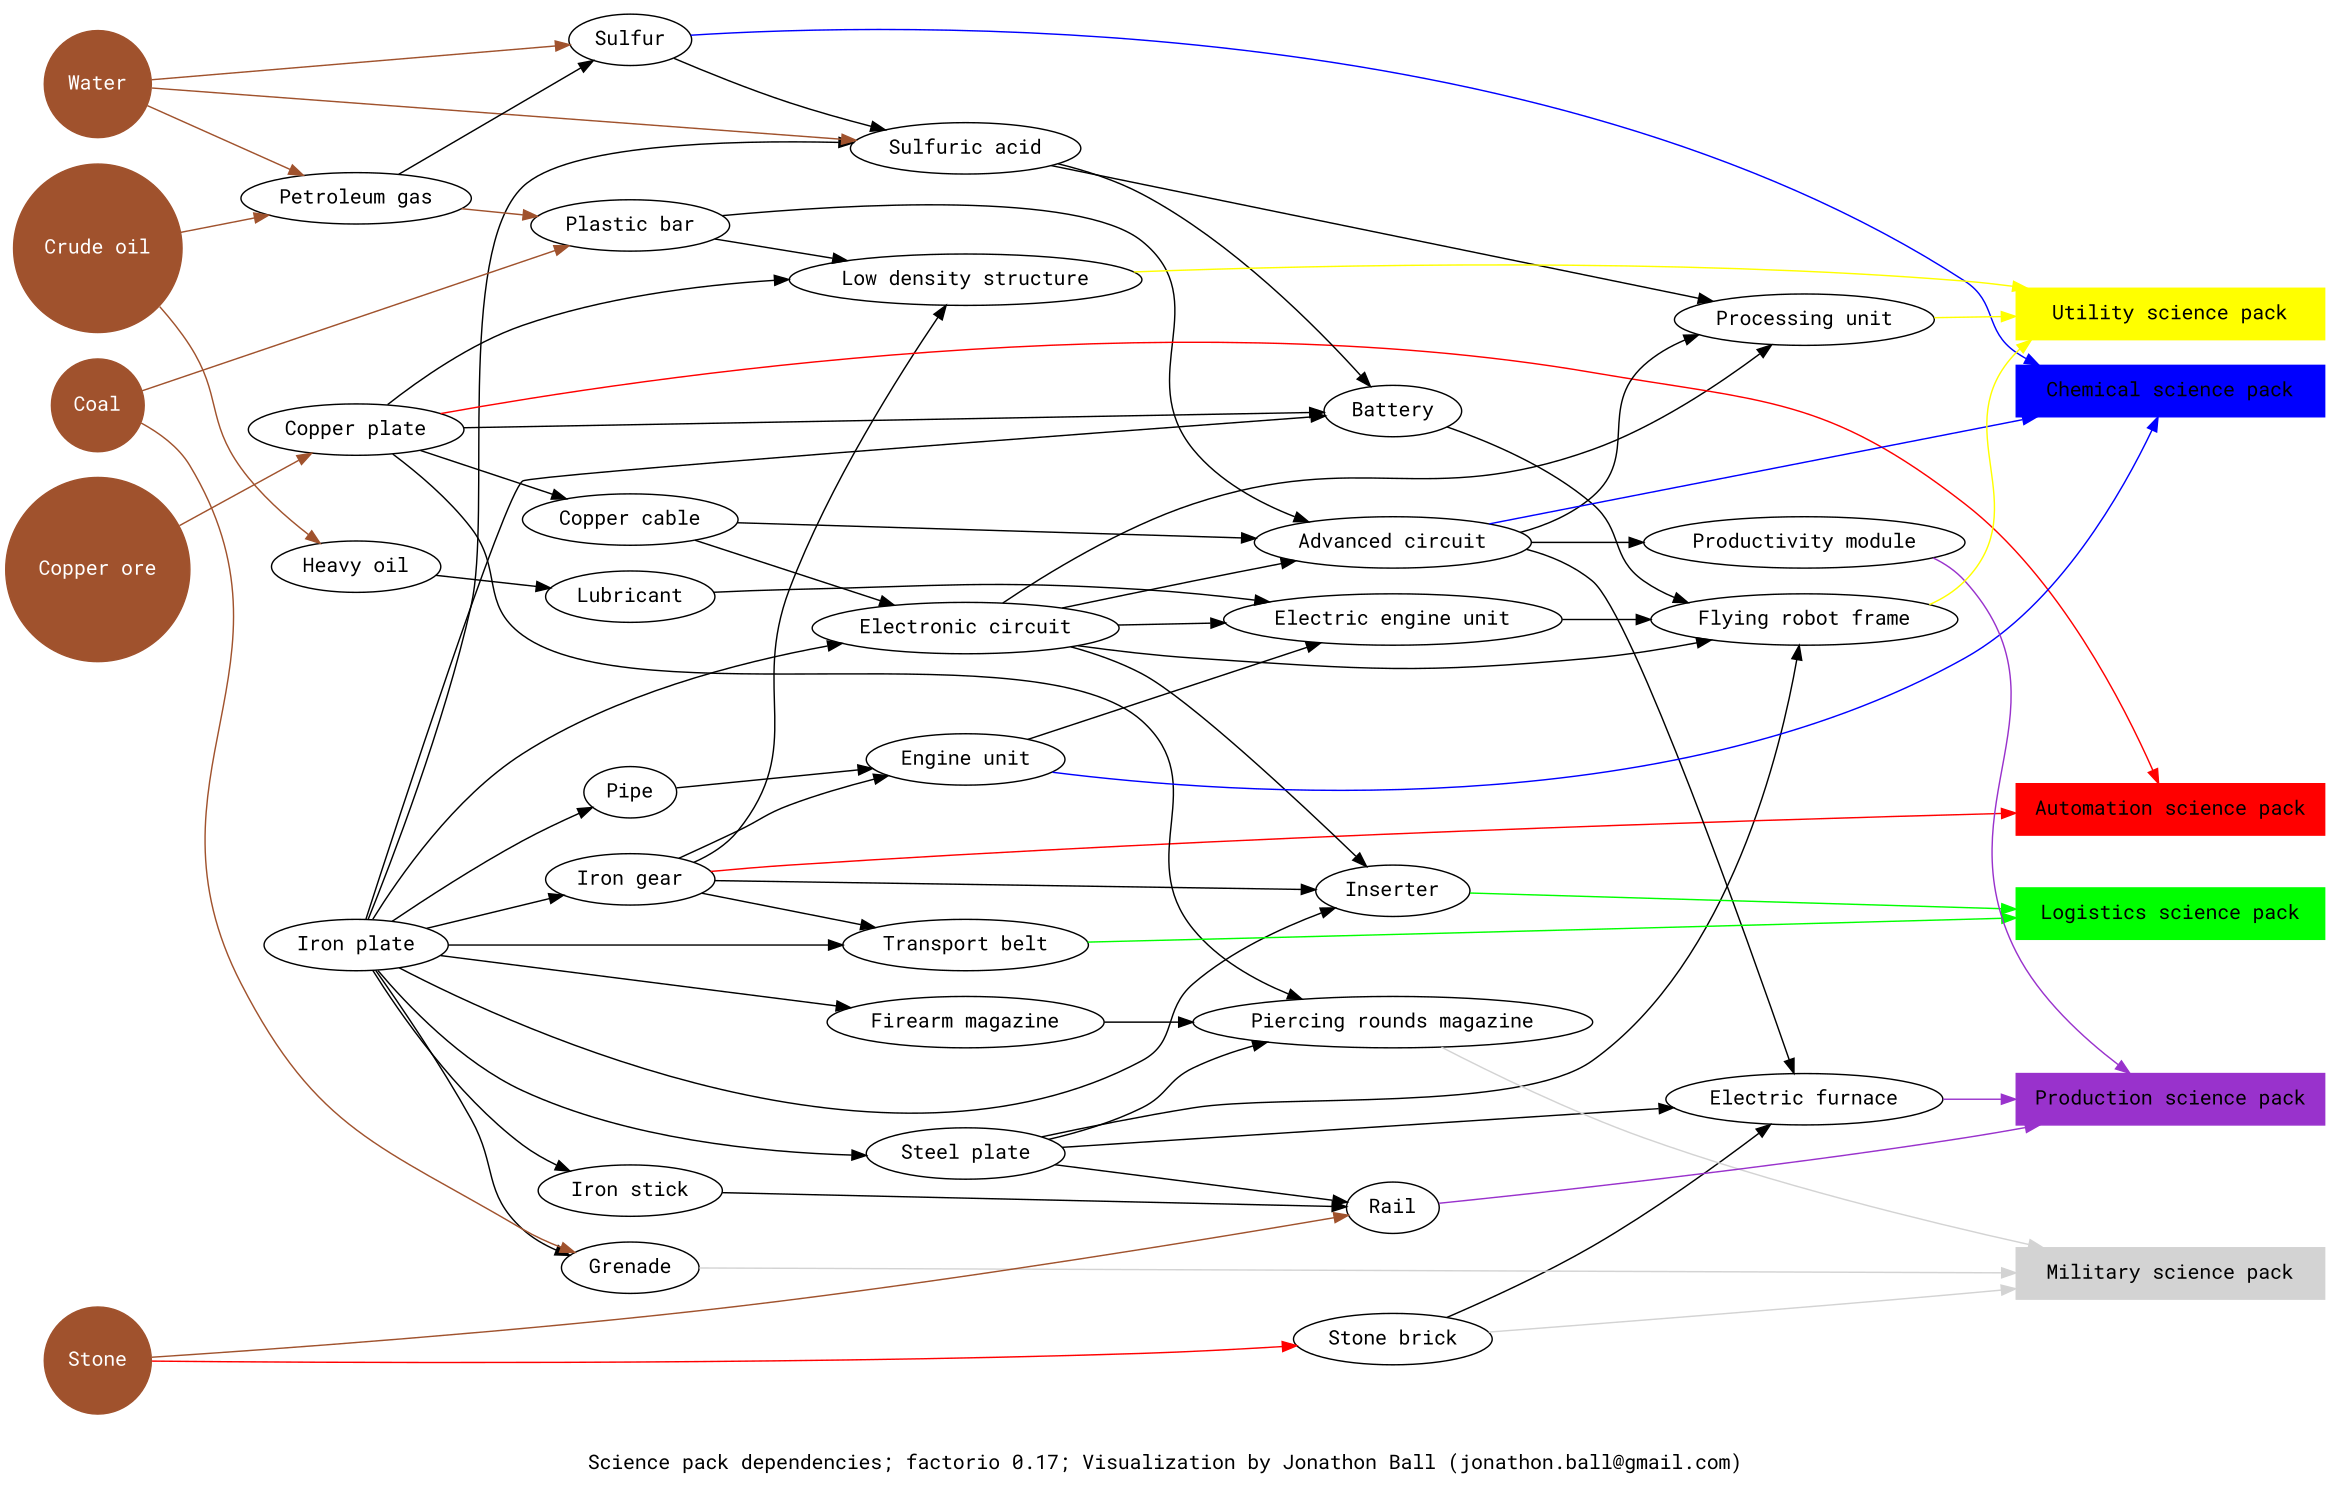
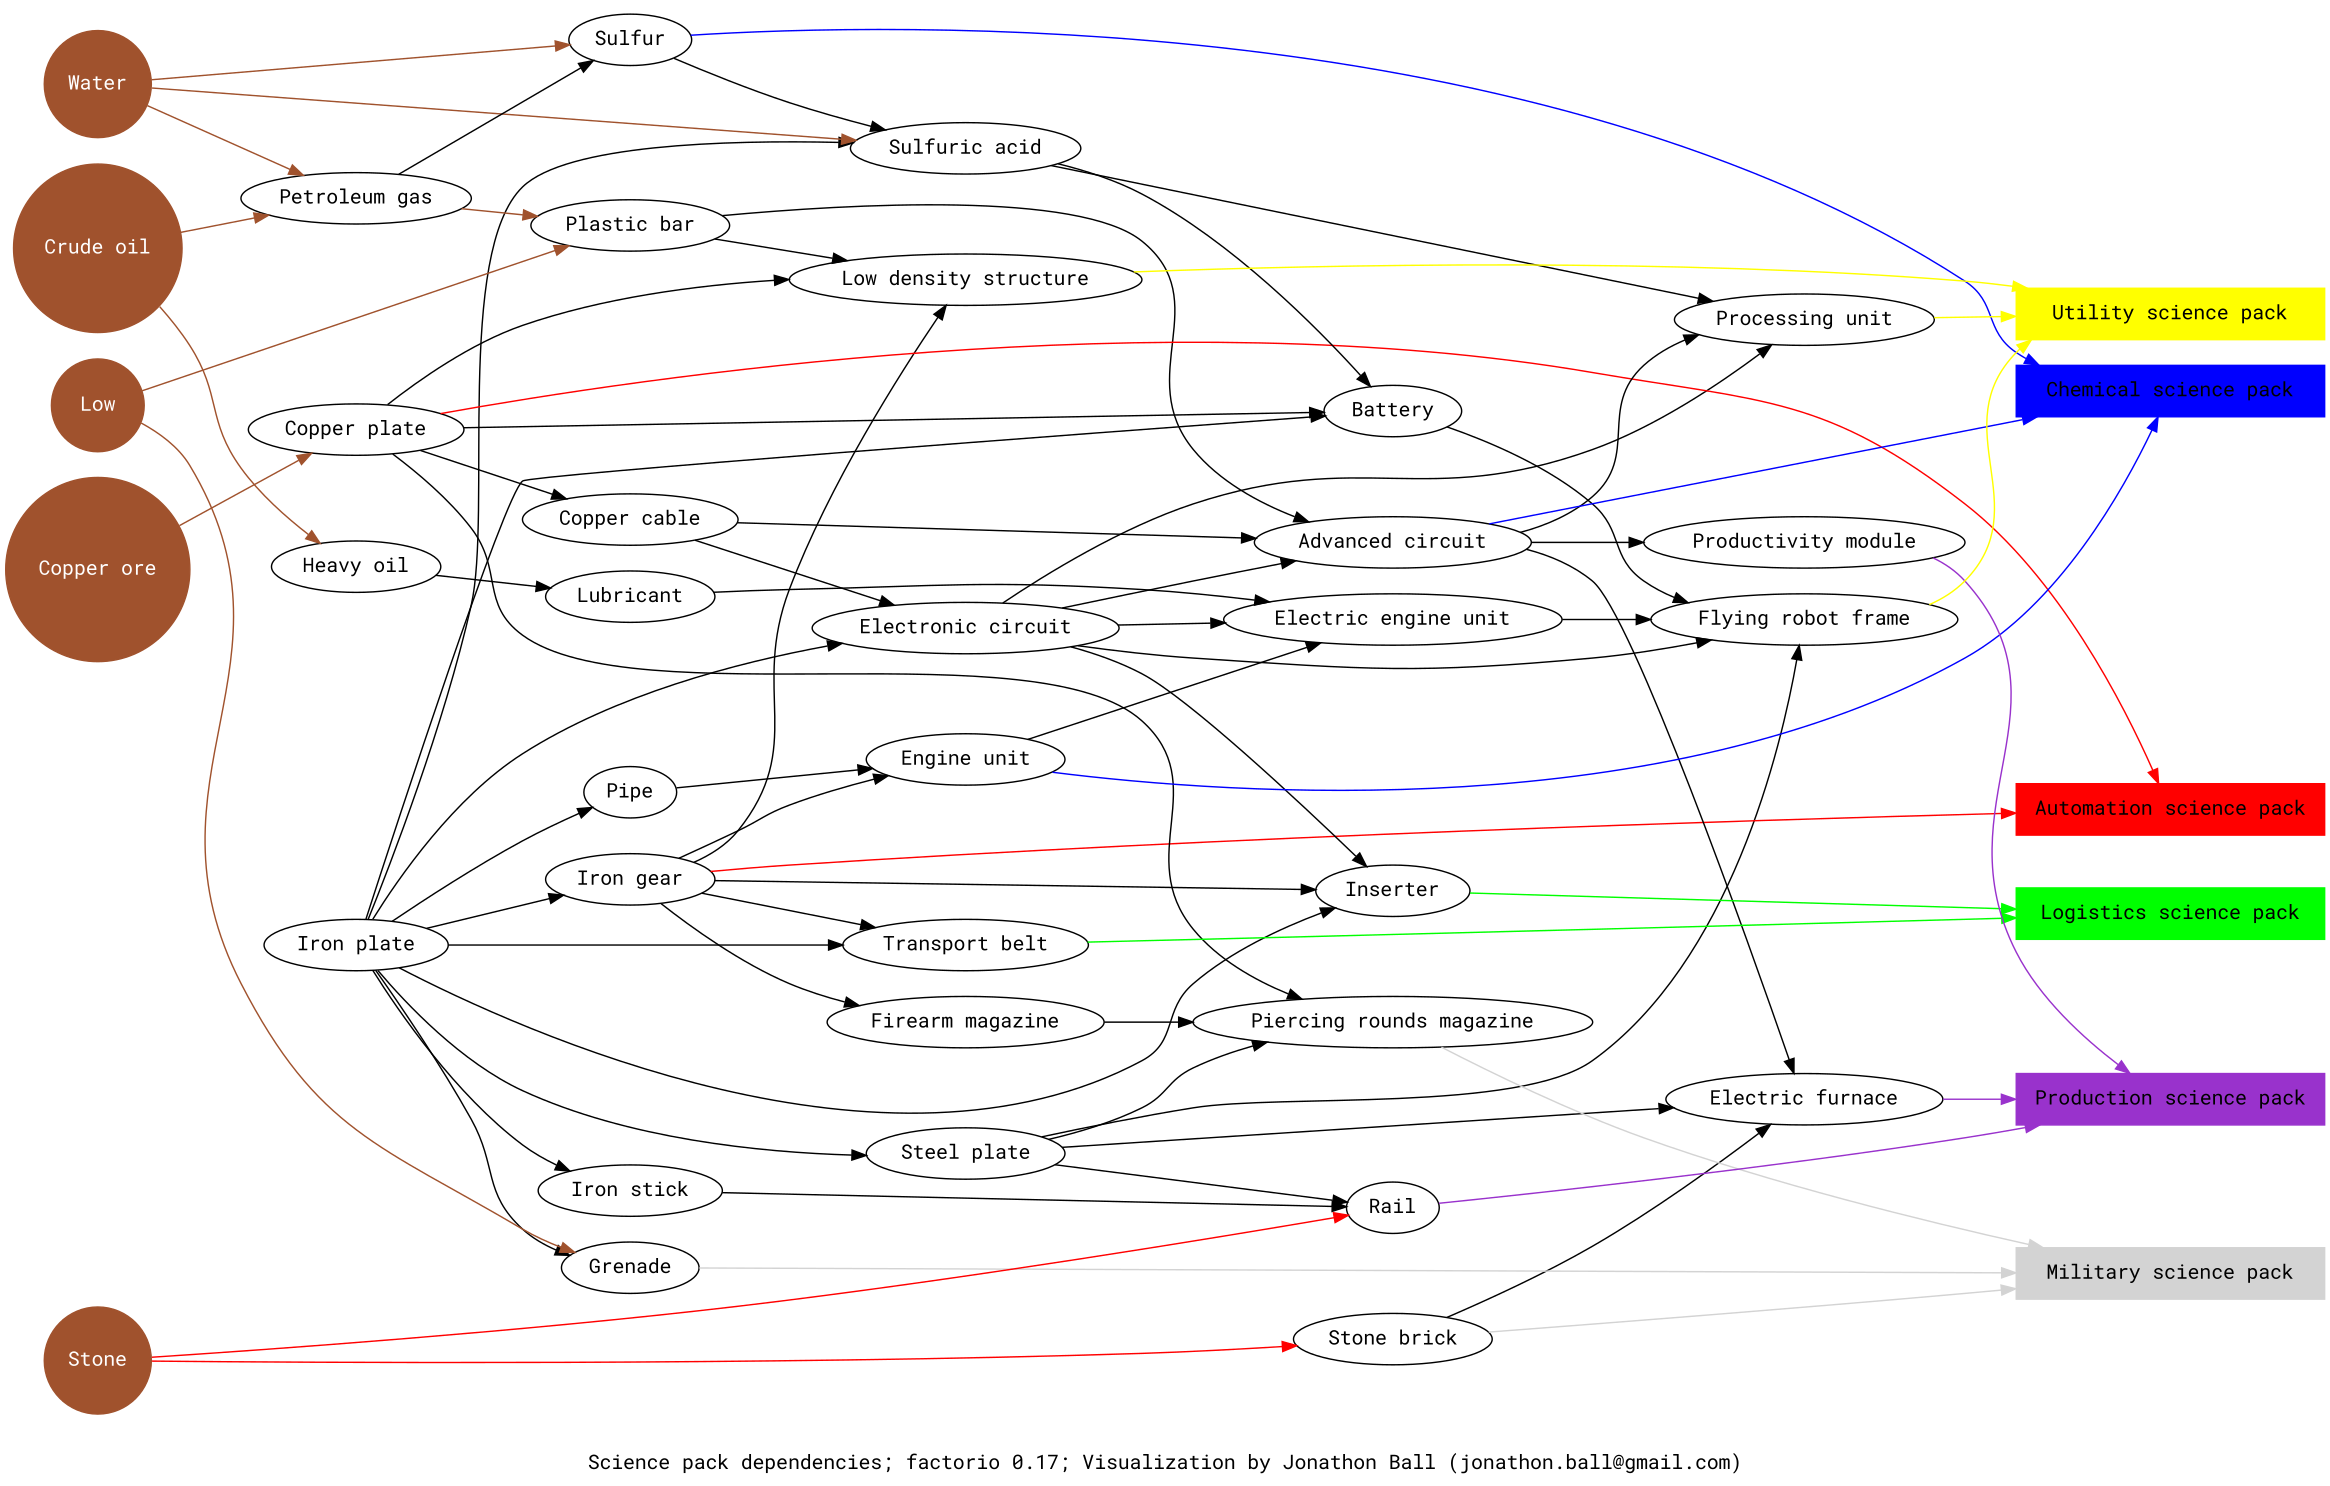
(98, 405) -> (98, 405)
(639, 981) -> (748, 963)
(745, 1305) -> (745, 1305)
